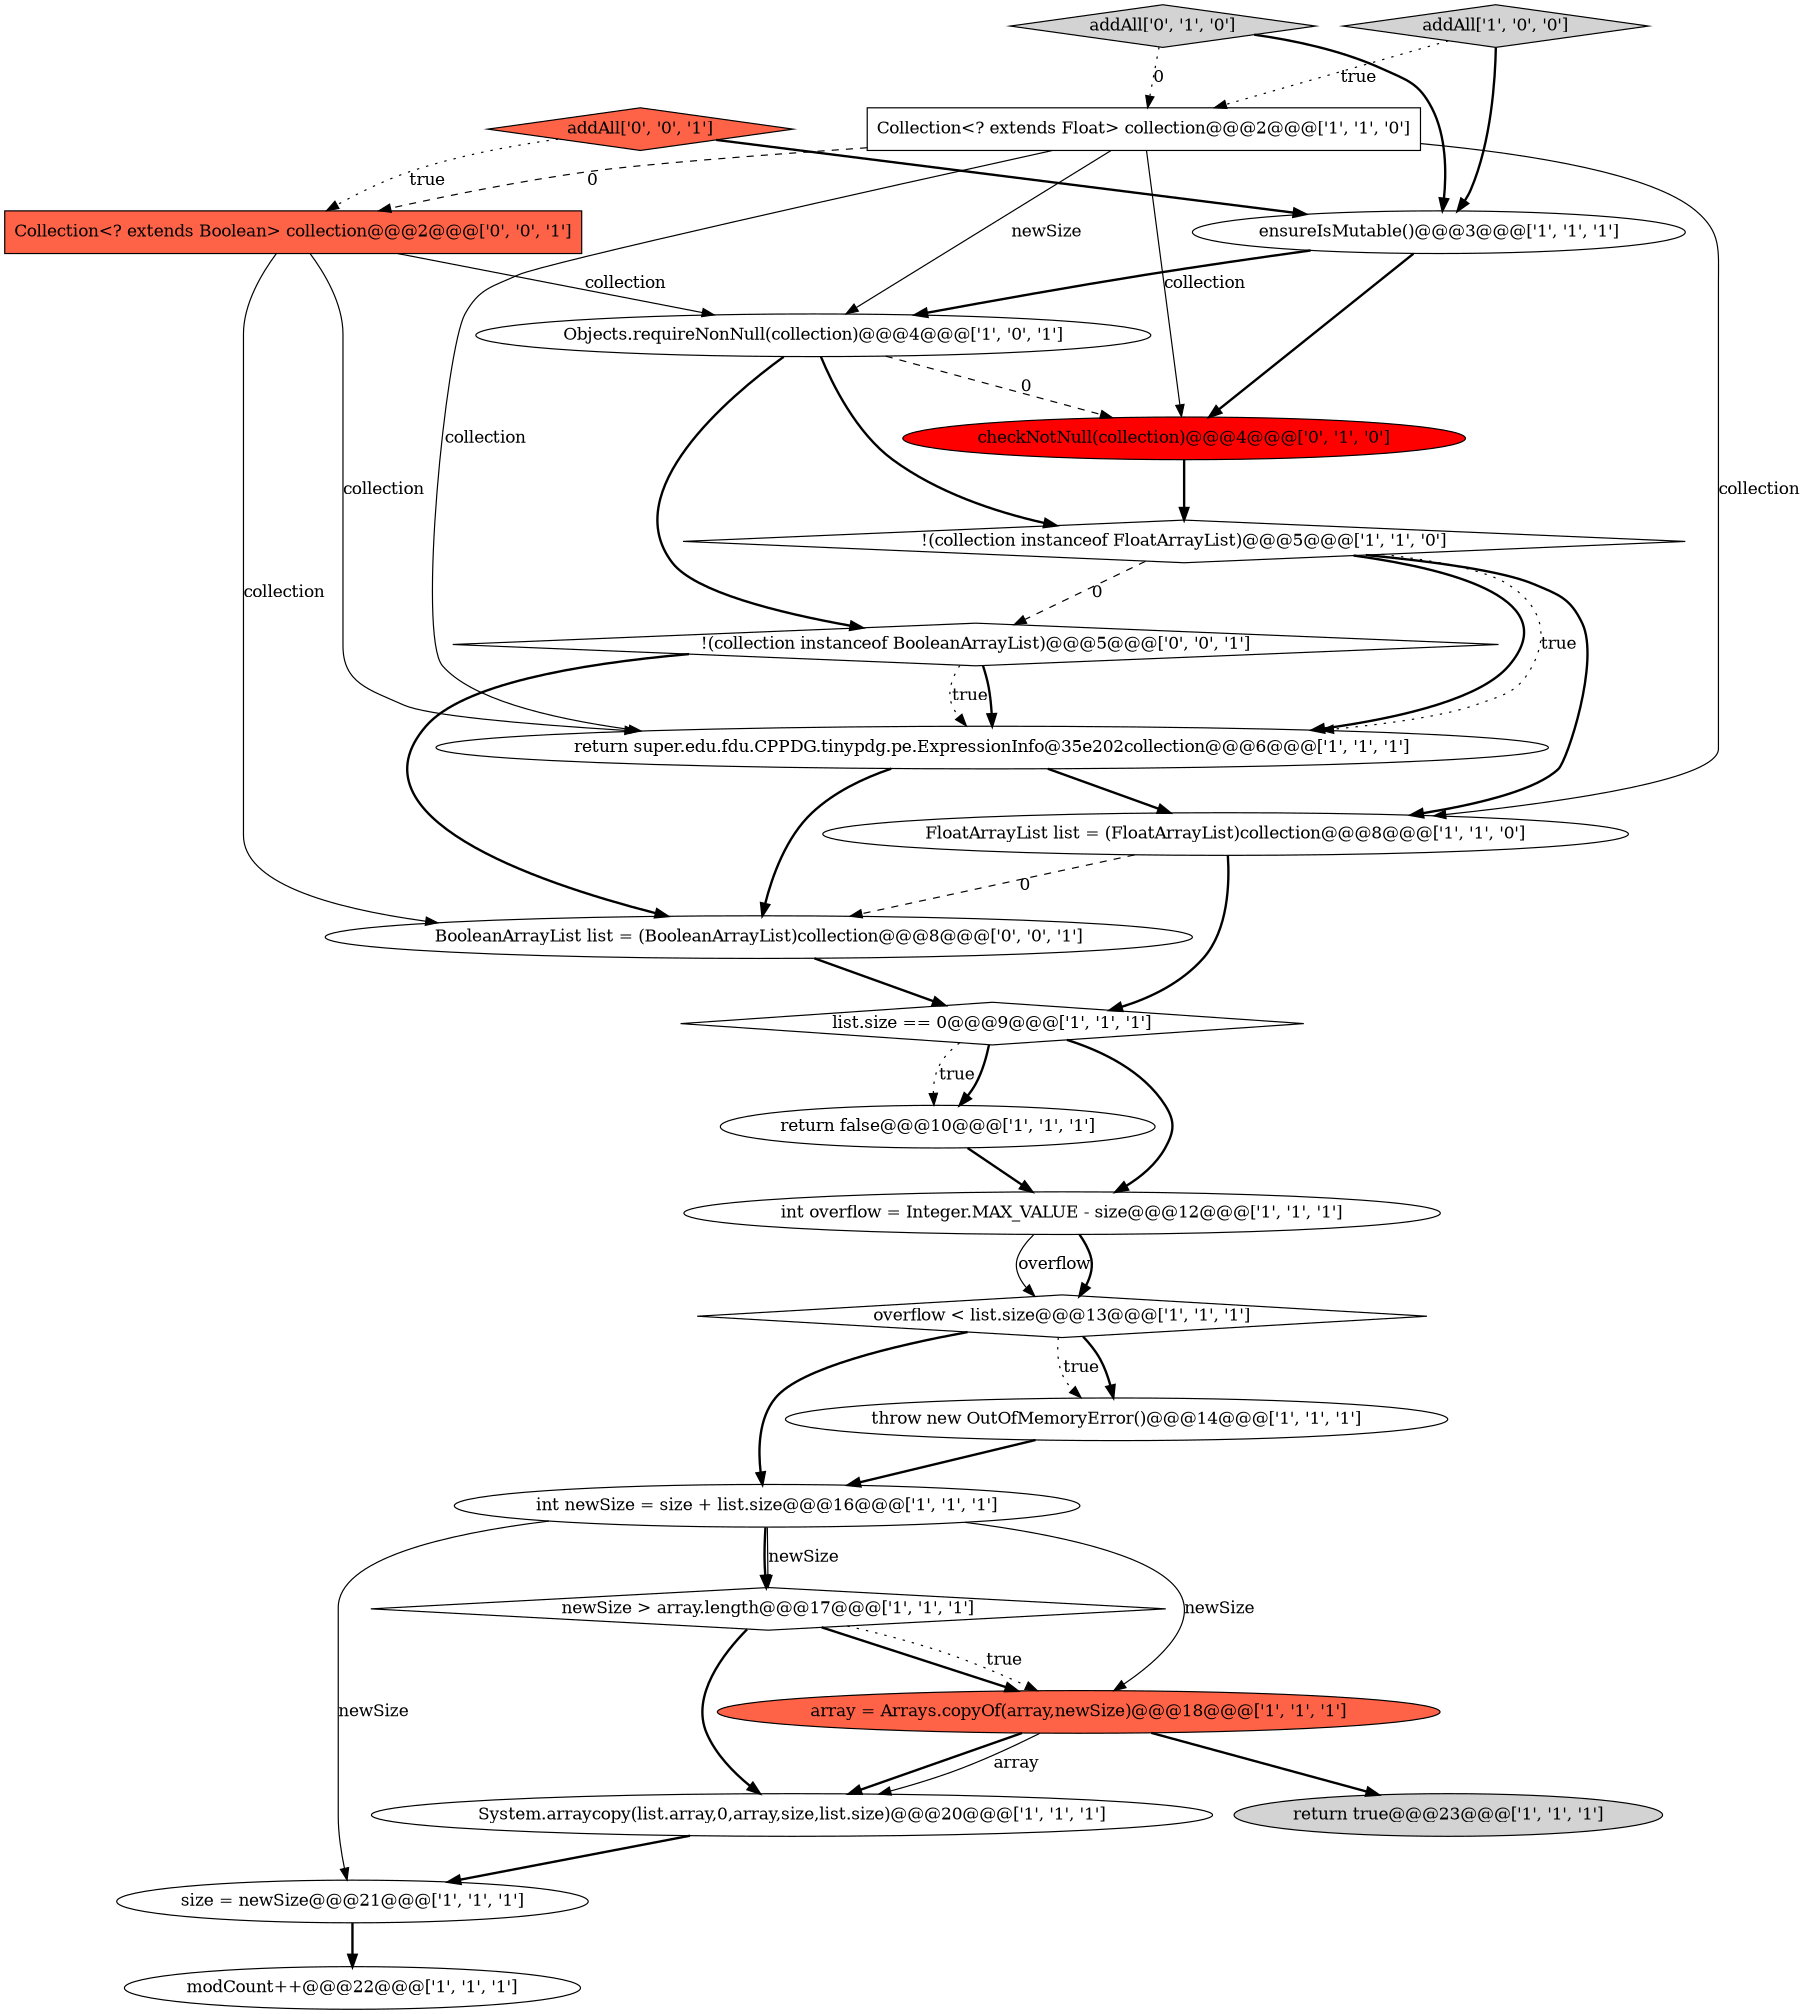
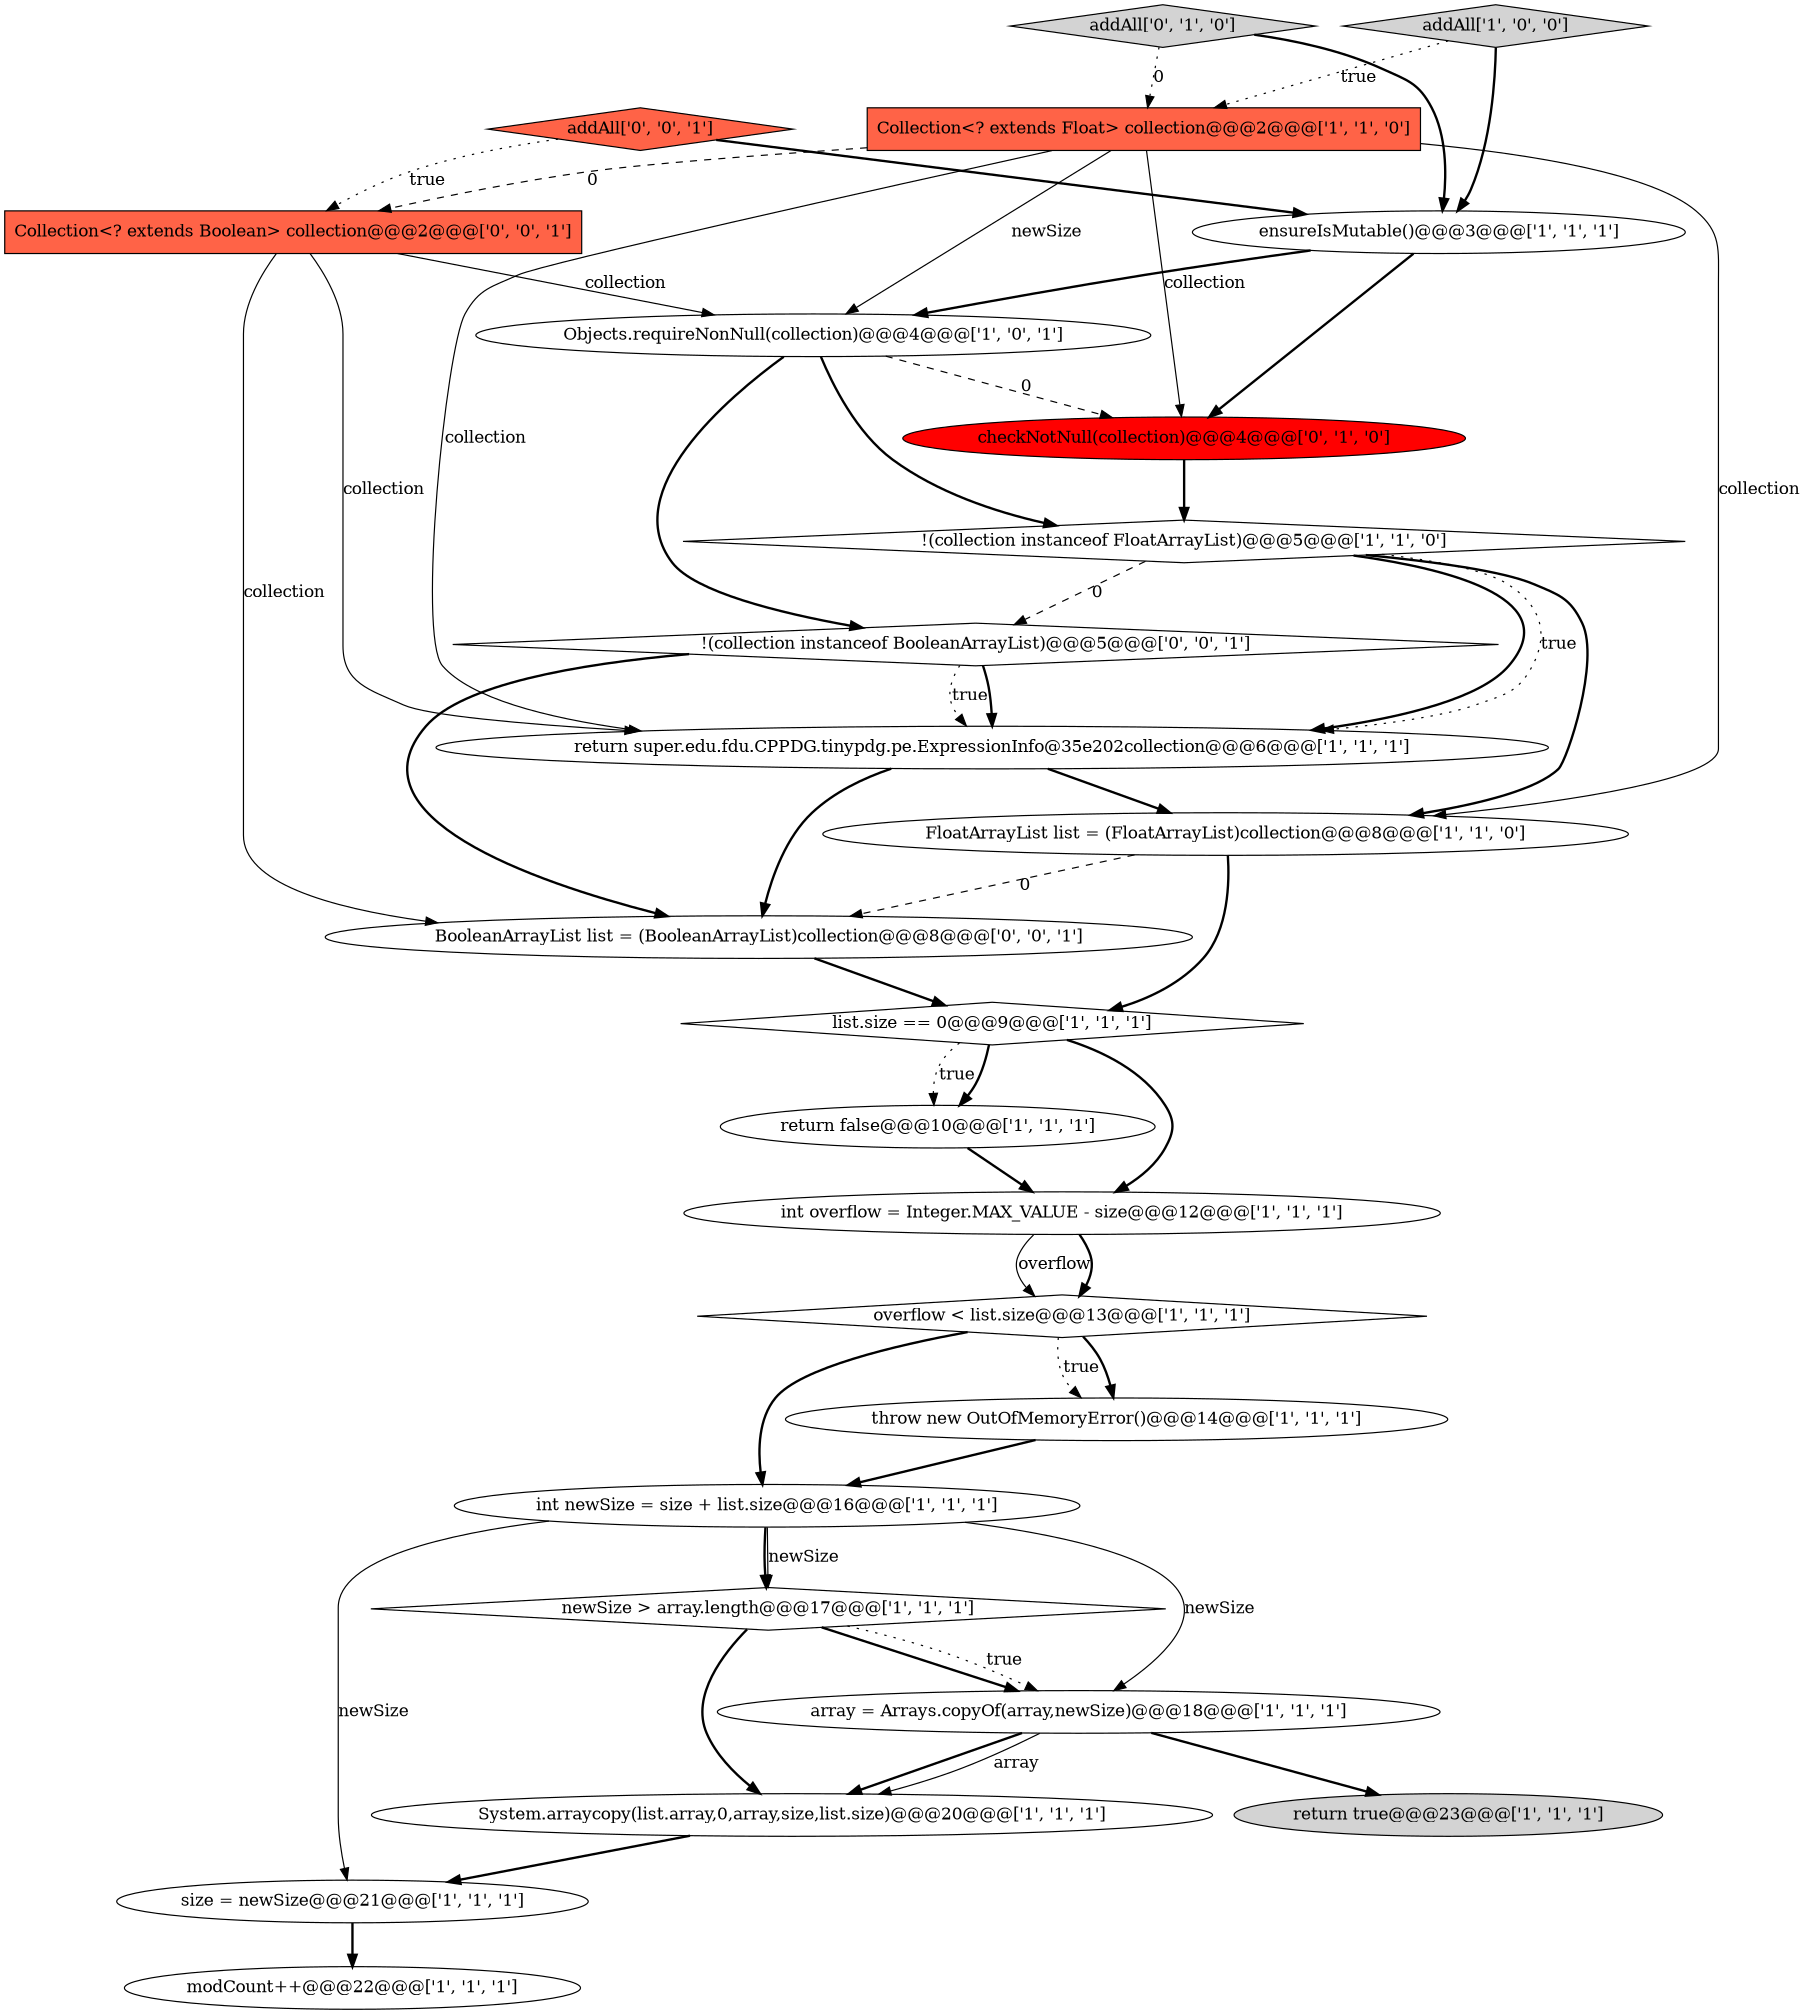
(1144, 129) -> (1144, 129)
(1079, 1712) -> (1079, 1712)
